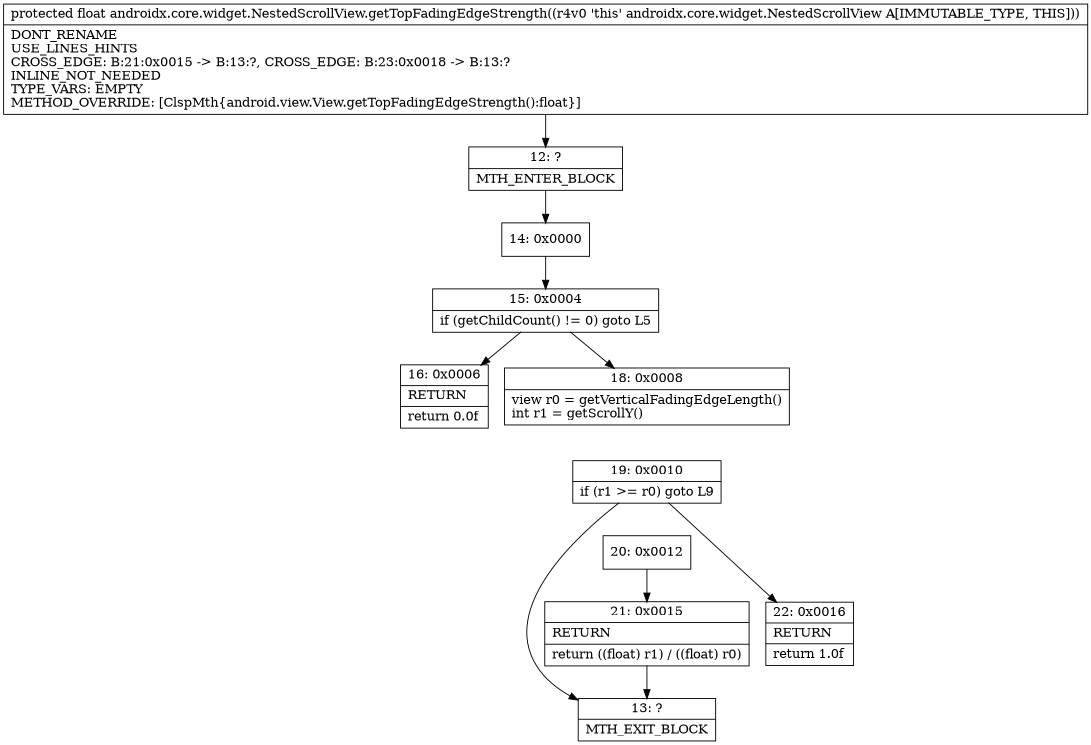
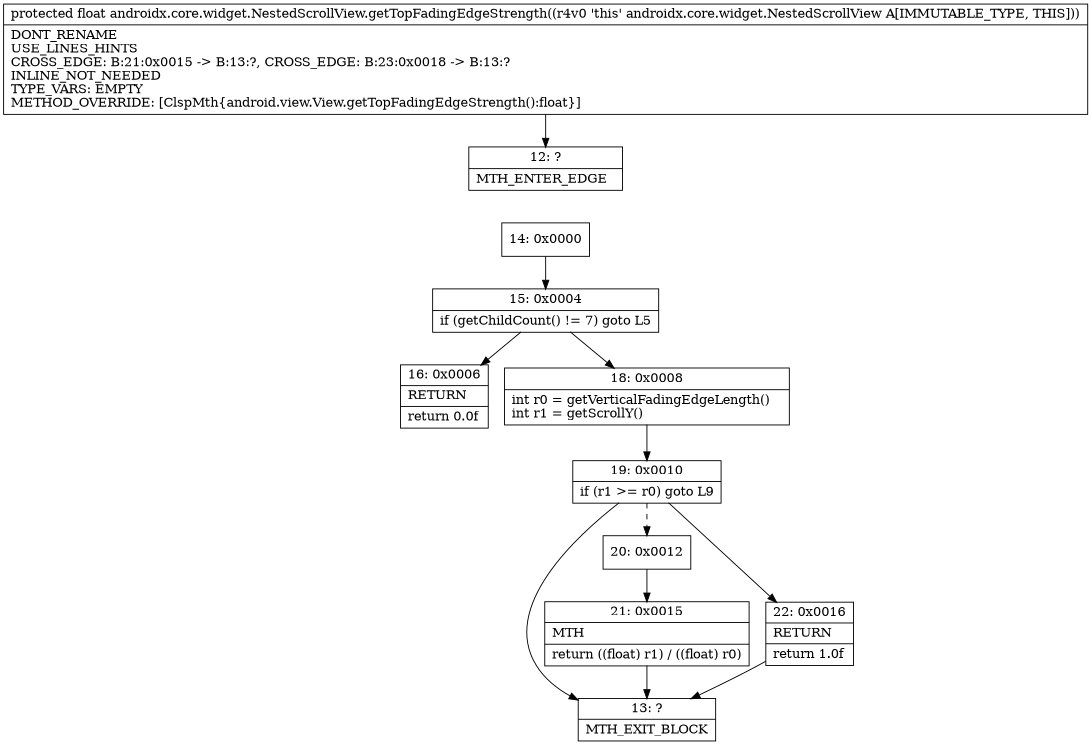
(546, 179) -> (542, 179)
(546, 202) -> none
(546, 321) -> (546, 321)
(647, 400) -> (641, 400)
none -> (647, 438)
none -> (647, 515)
(581, 633) -> (568, 633)
none -> (733, 679)
